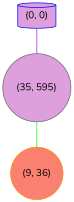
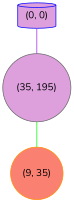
(37, 88) -> (37, 88)
(37, 173) -> (37, 173)
